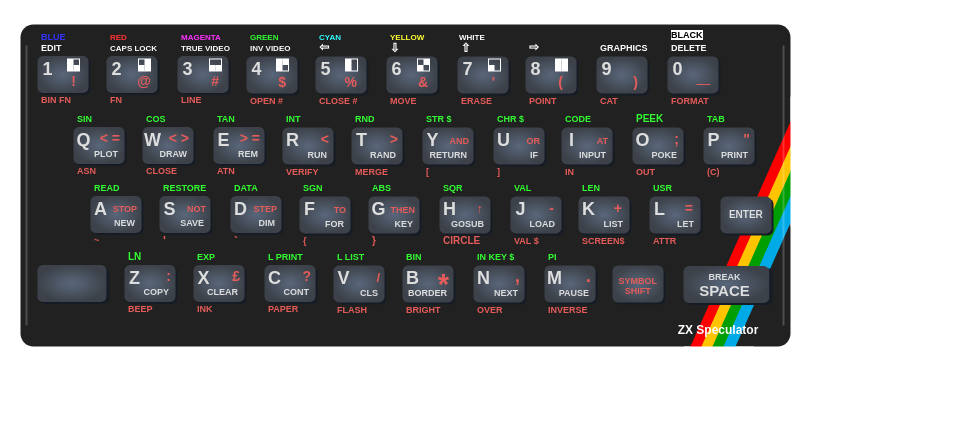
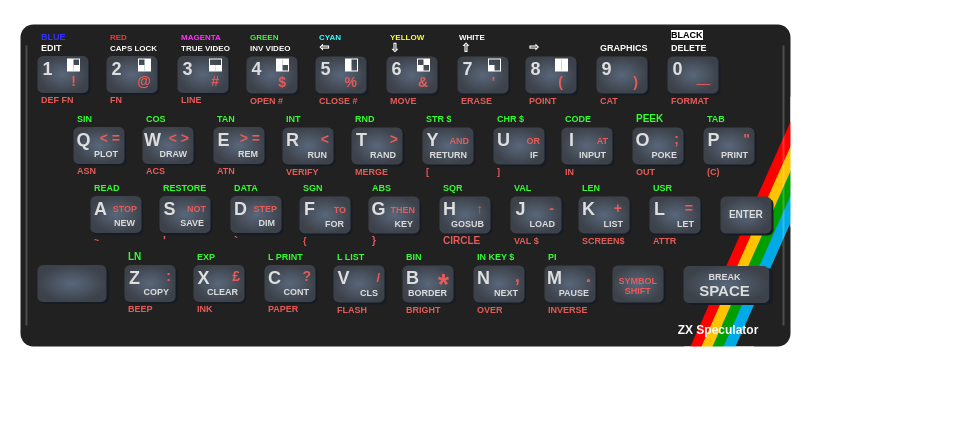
(60, 96) -> (60, 96)
(163, 167) -> (157, 167)
